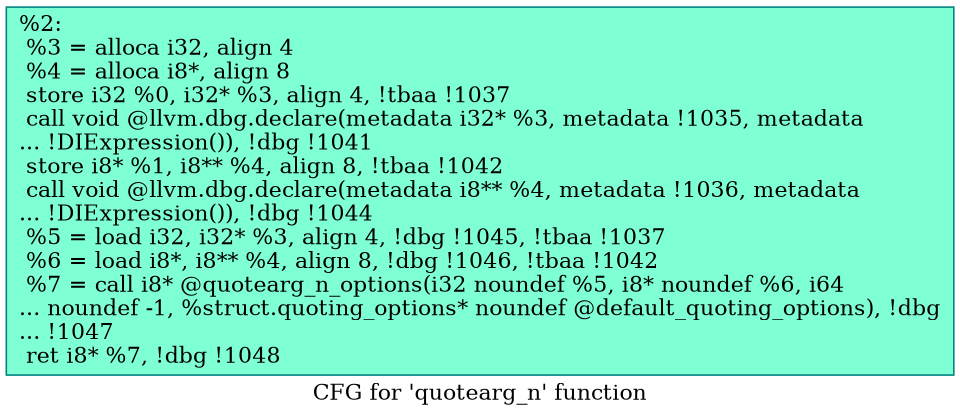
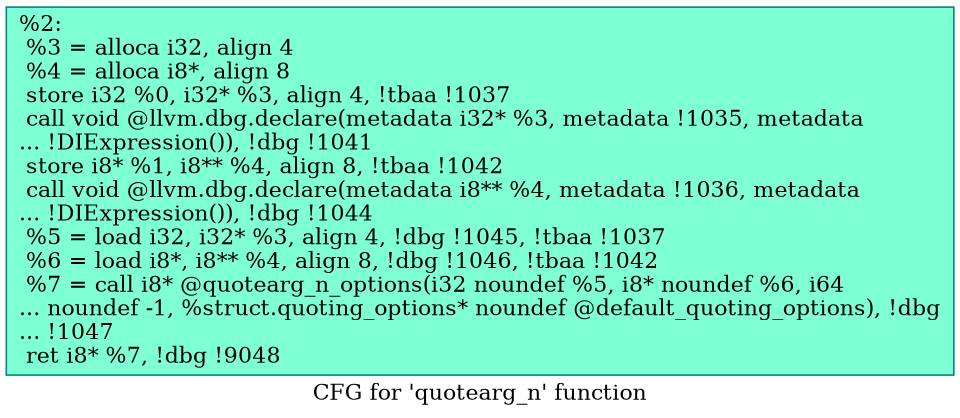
(150, 356) -> (150, 356)
